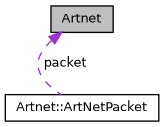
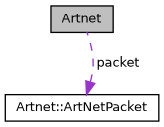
(39, 70) -> (93, 57)
